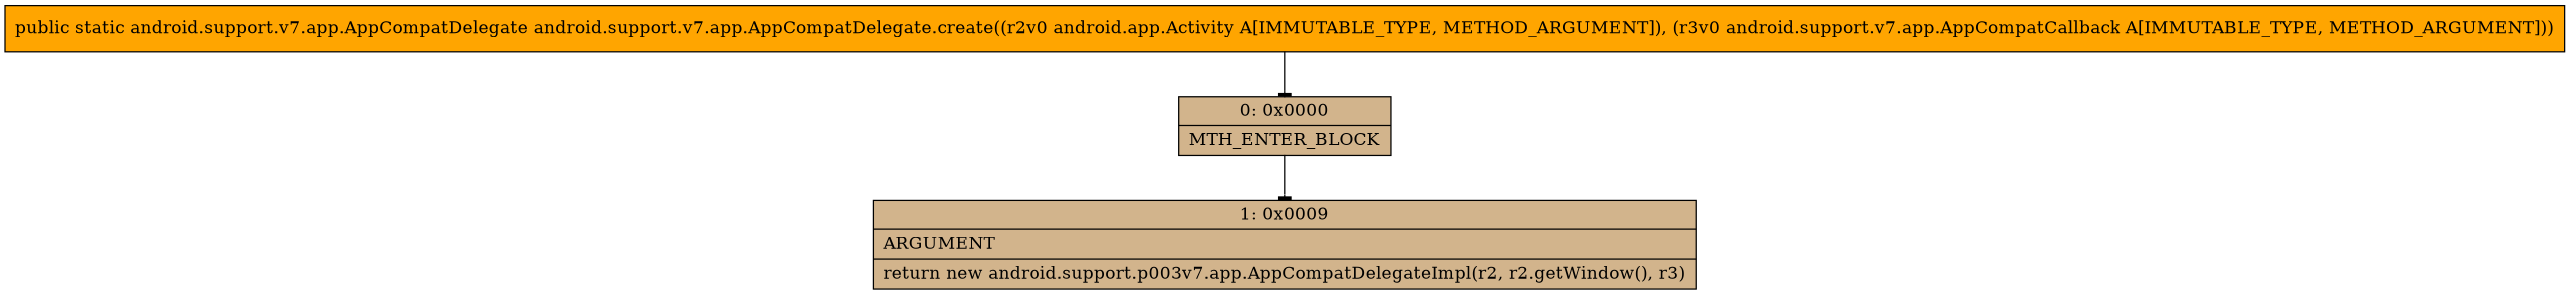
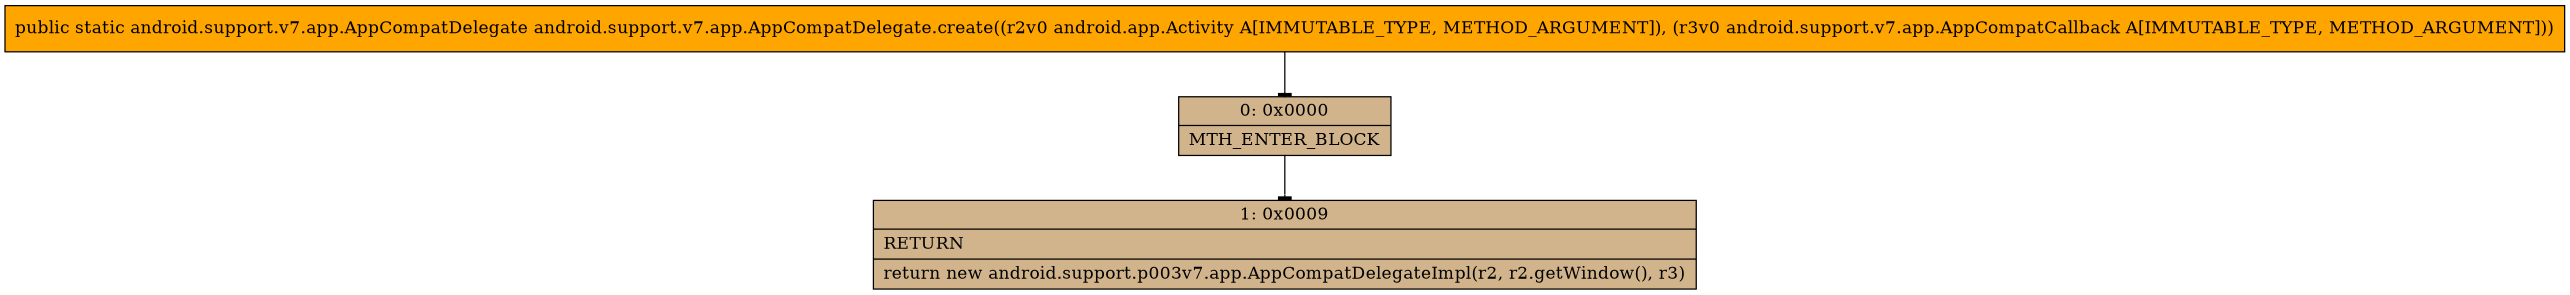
(940, 243) -> (924, 243)
